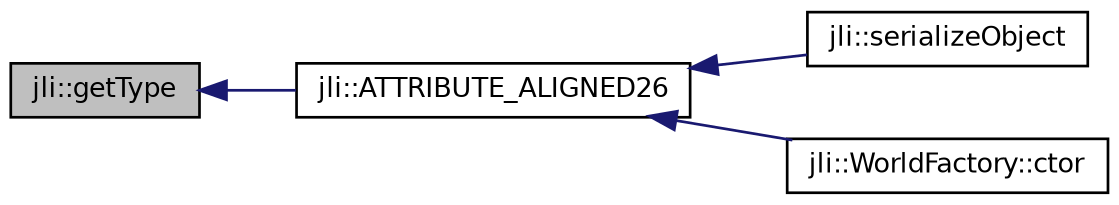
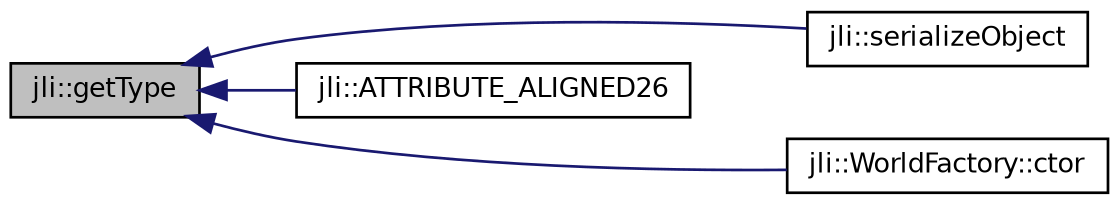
(762, 60) -> (507, 23)
(735, 130) -> (498, 162)
